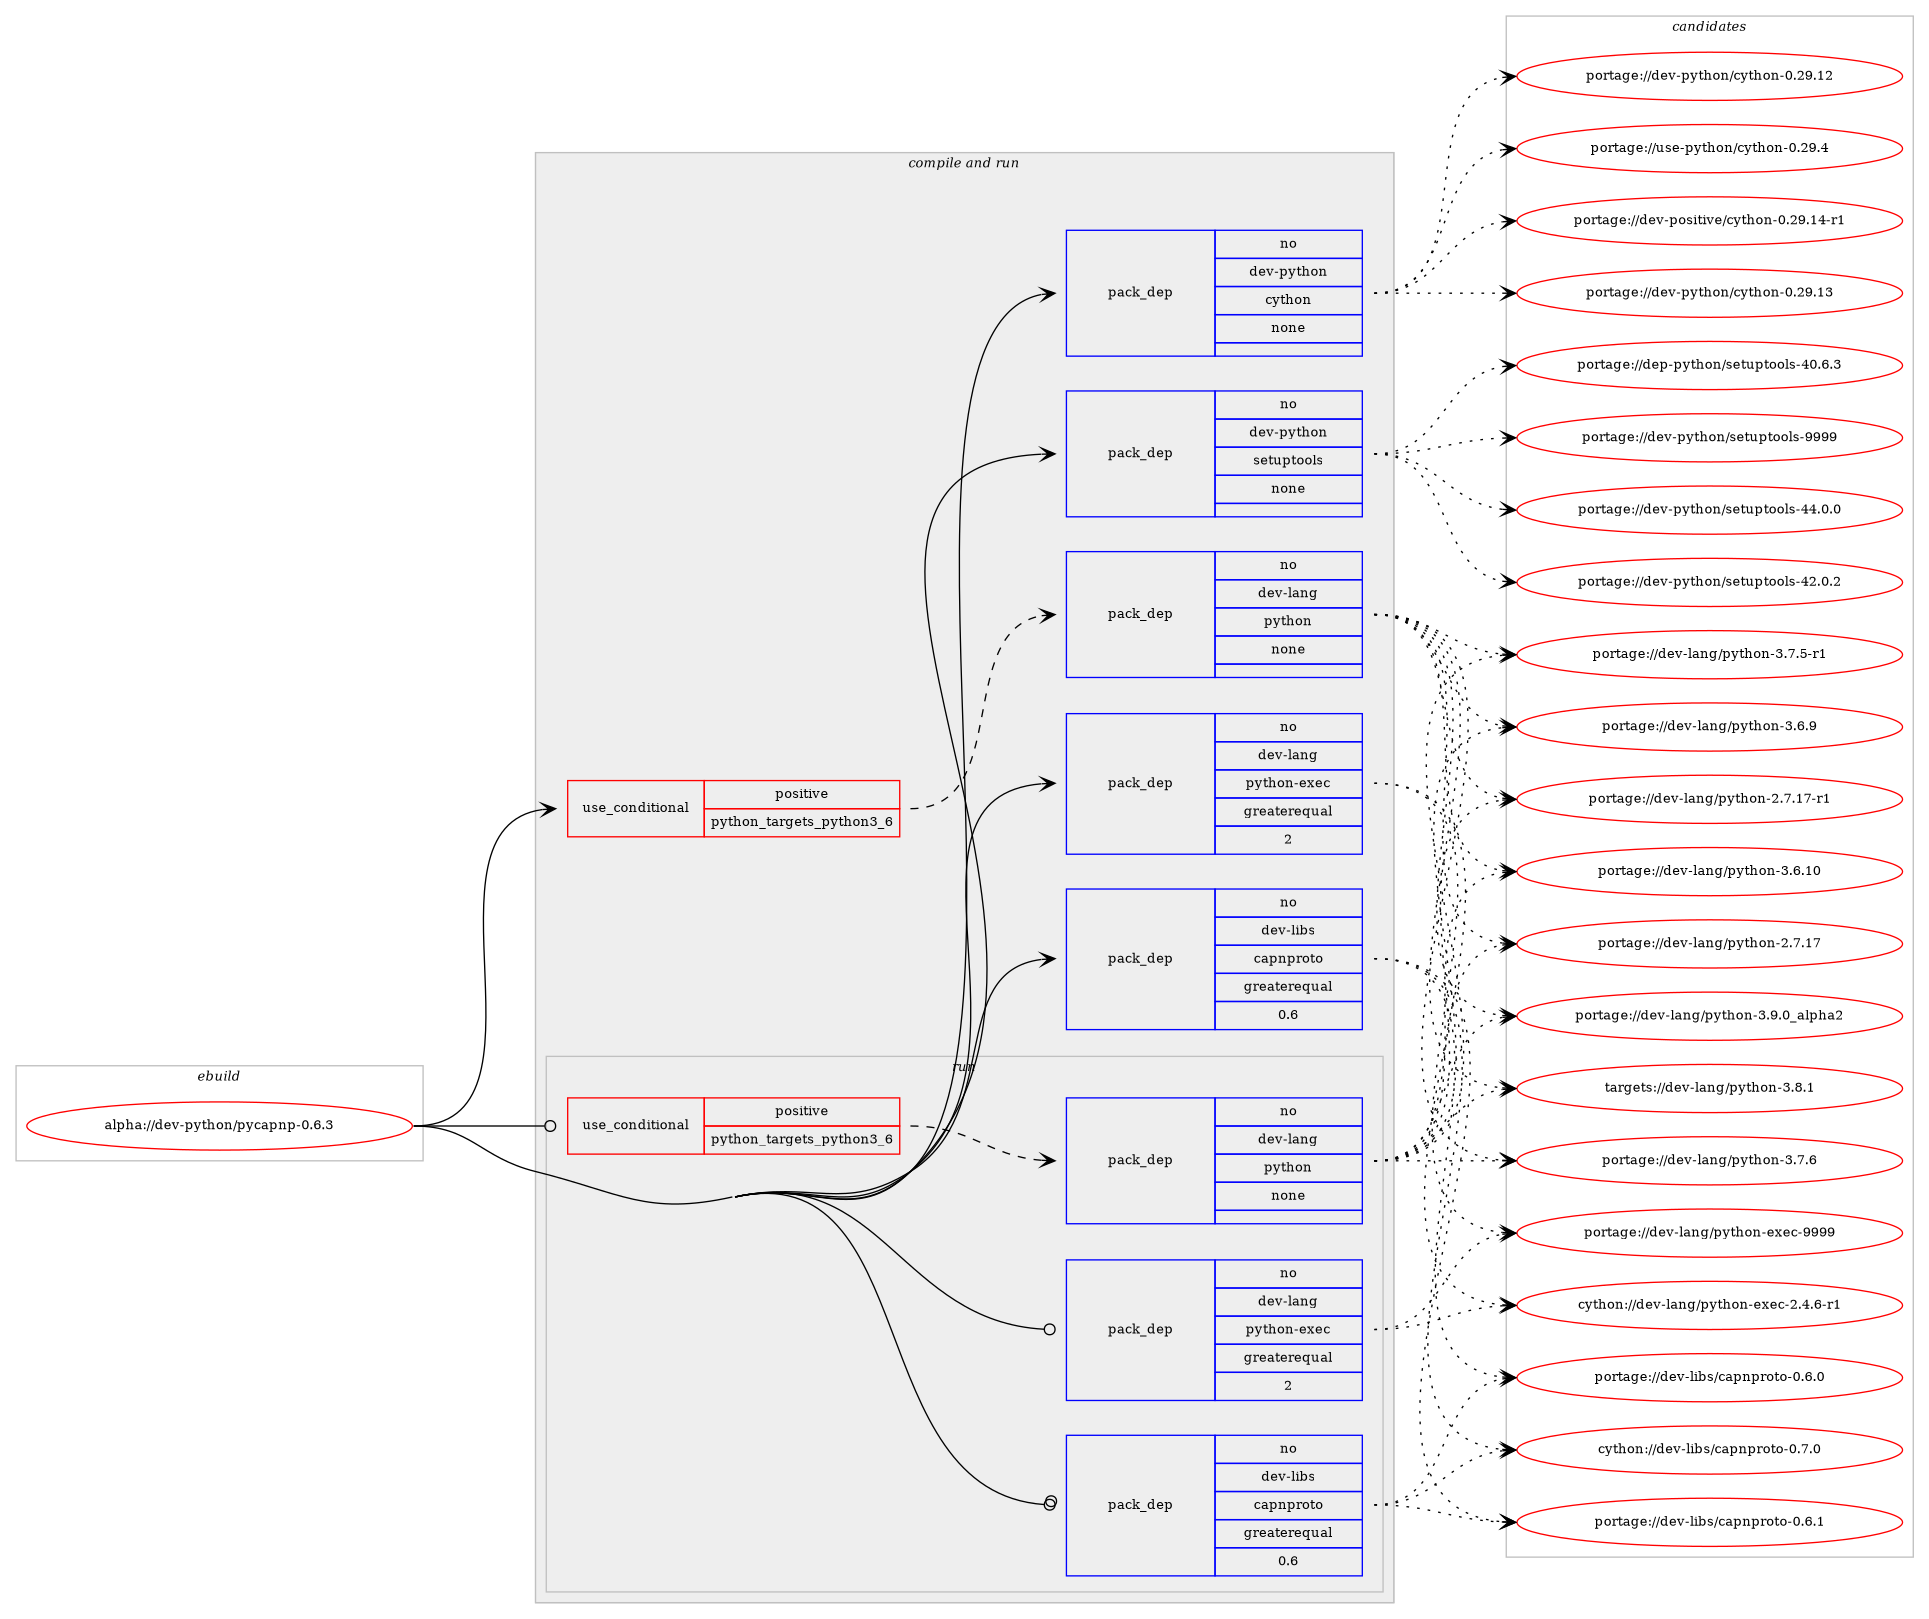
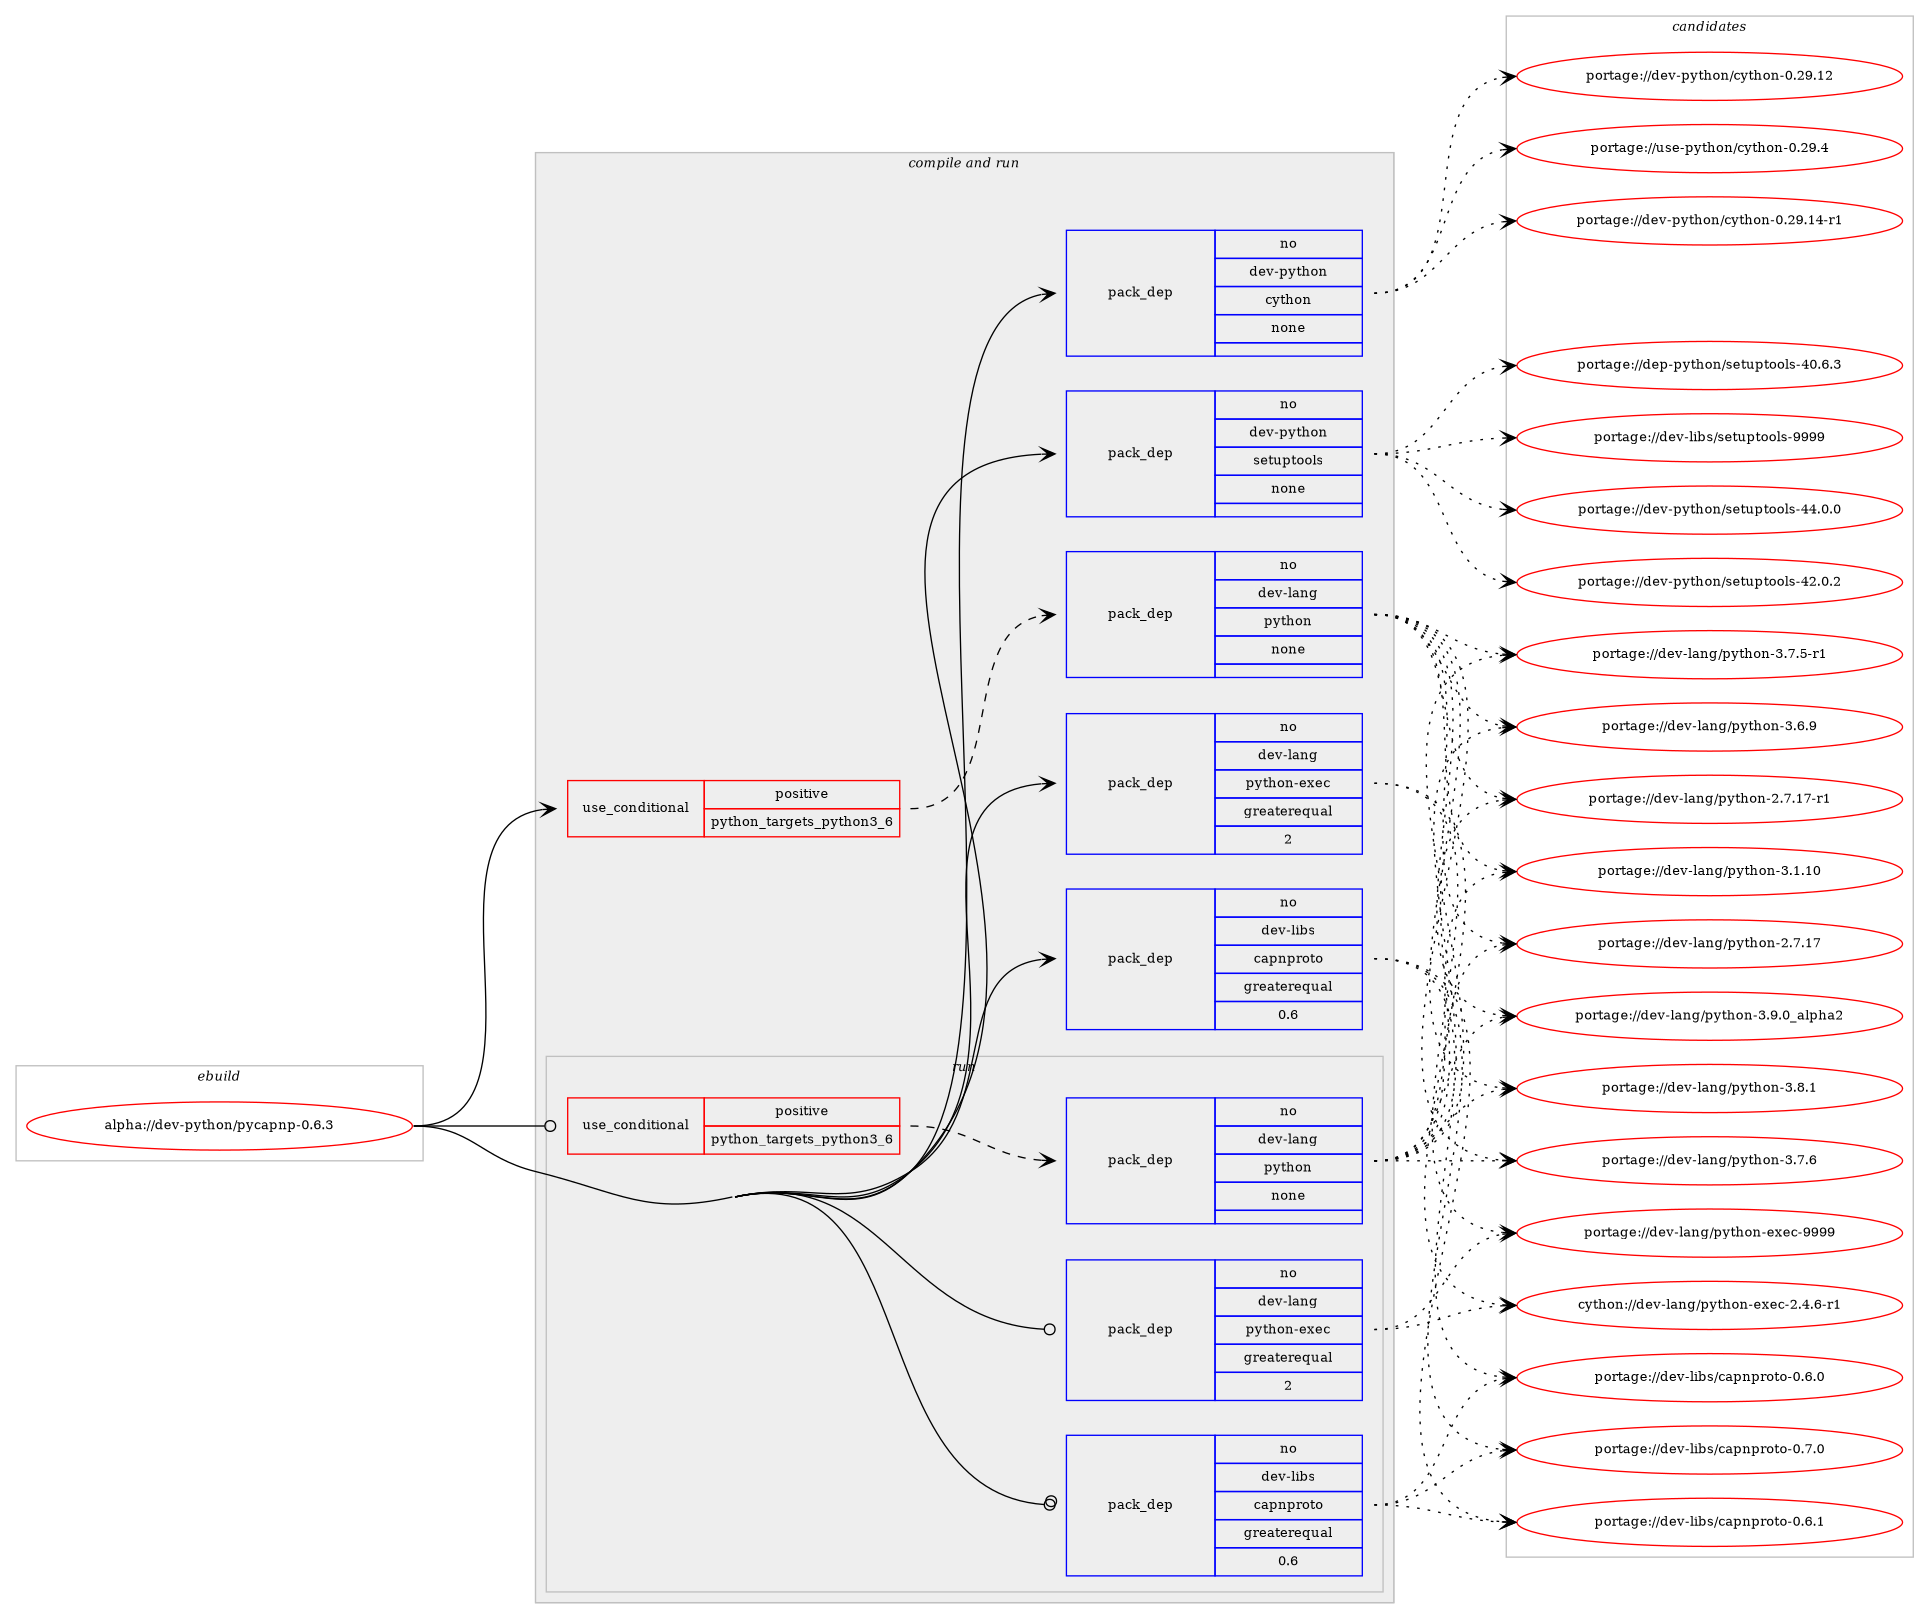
(1710, 221) -> (1710, 221)
(1710, 293) -> none
(1710, 438) -> (1710, 438)
(1710, 872) -> (1710, 872)
(1710, 1089) -> (1710, 1089)
(1710, 1450) -> (1710, 1450)
